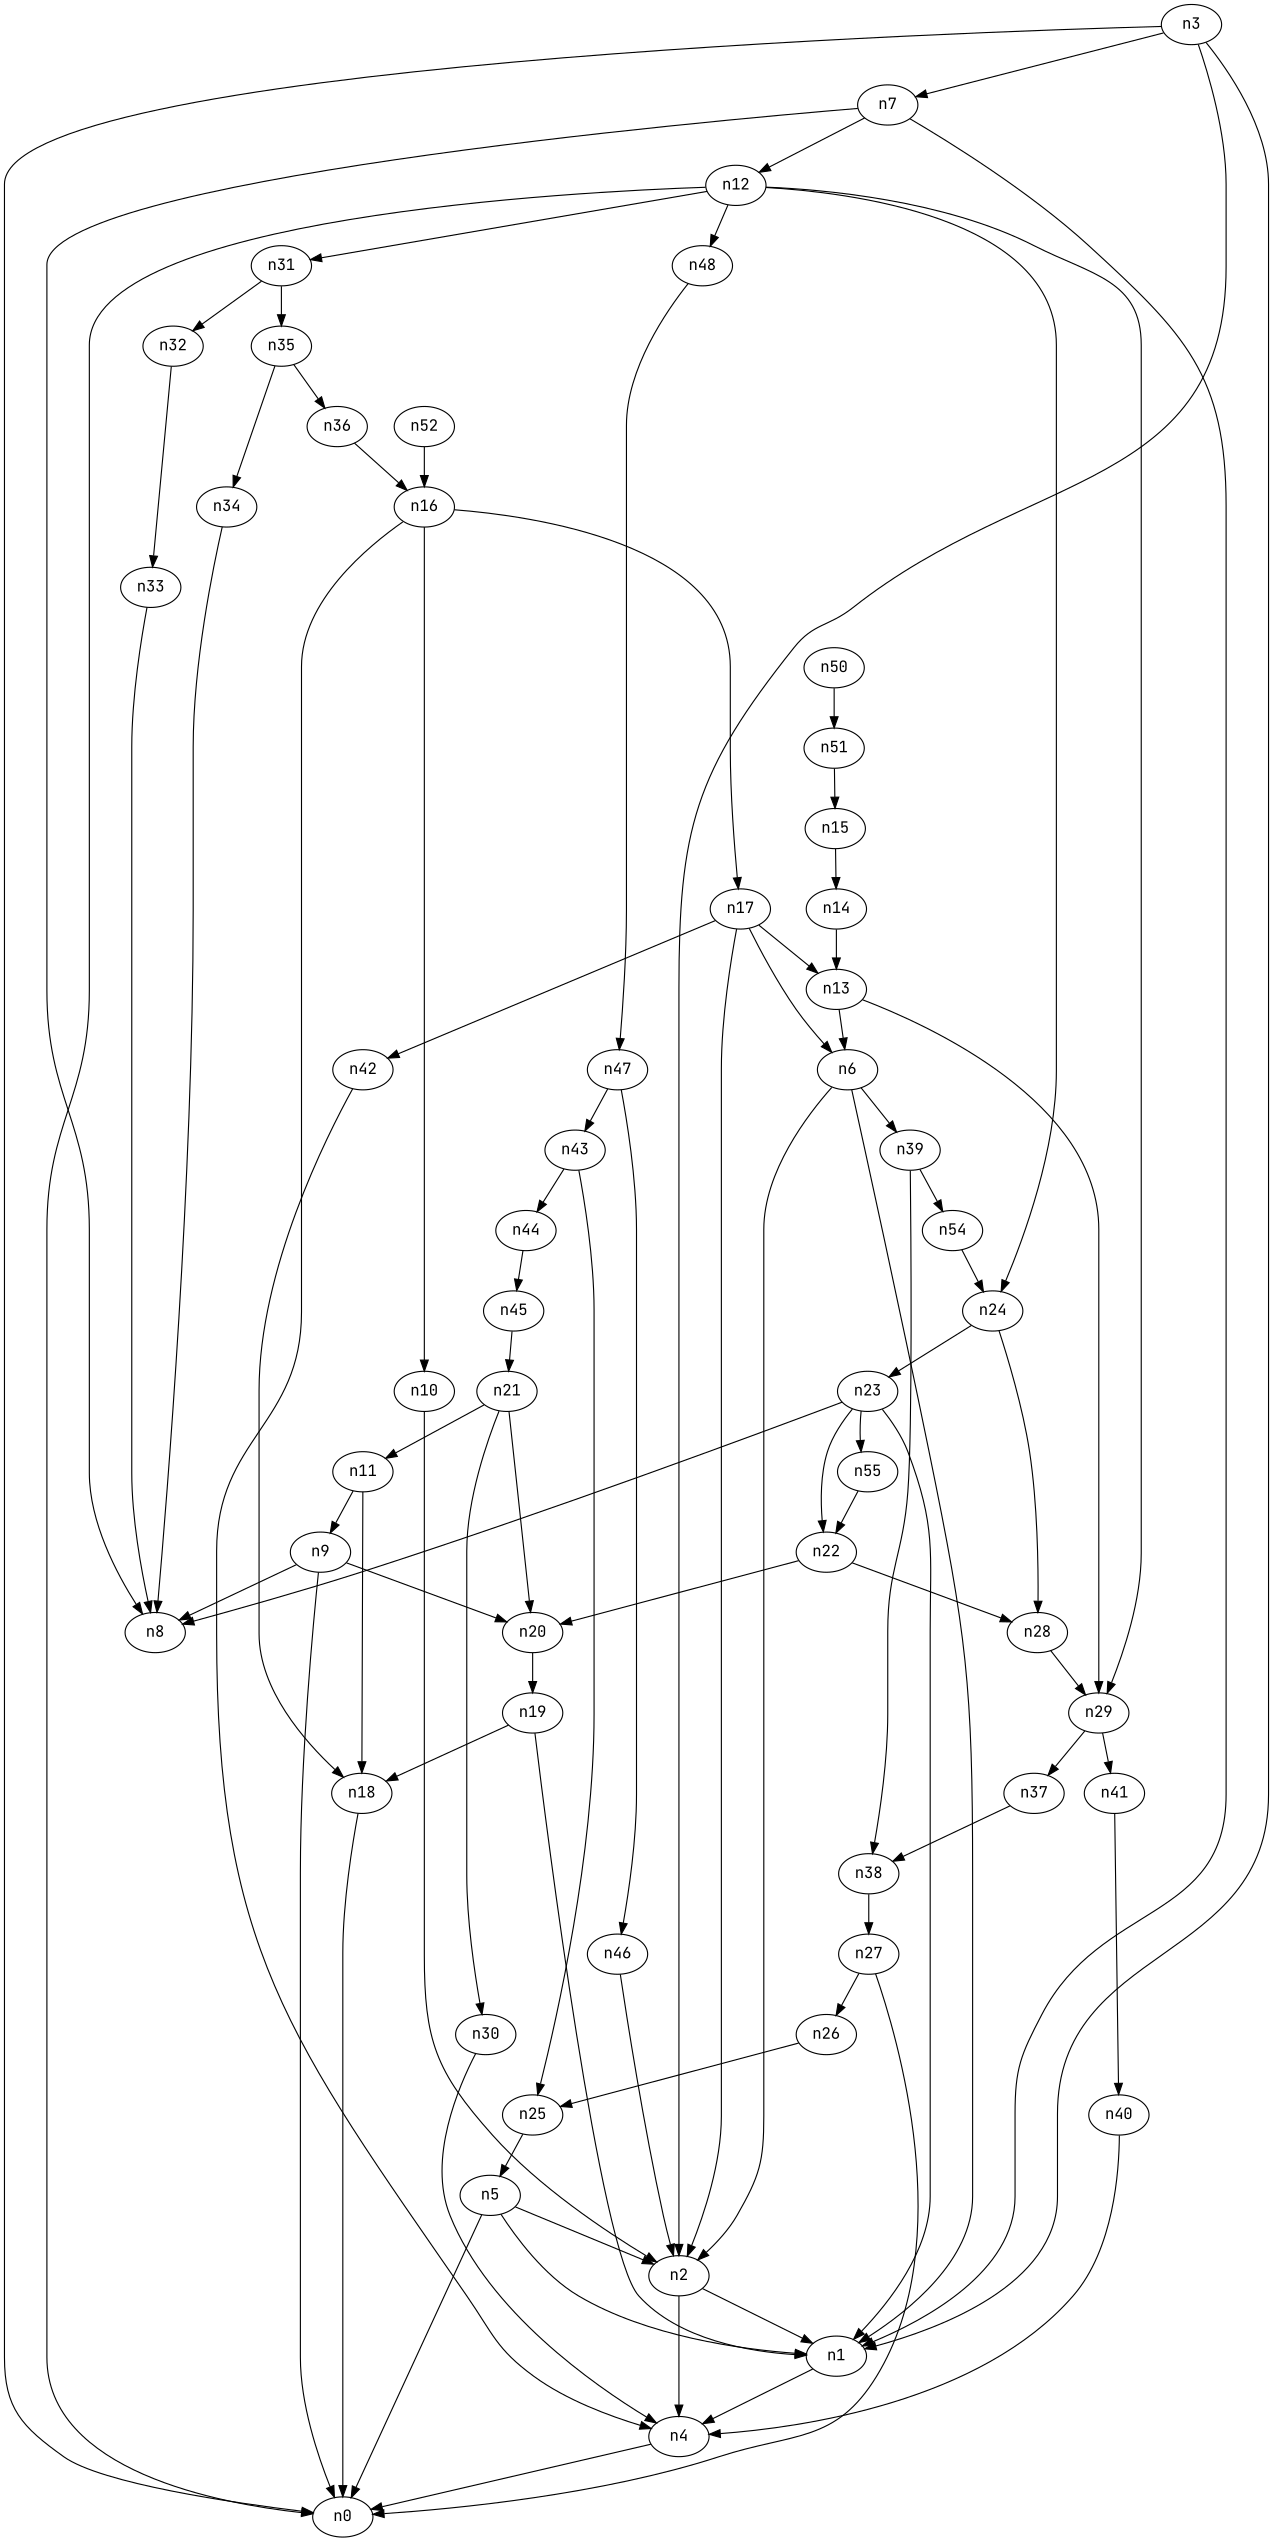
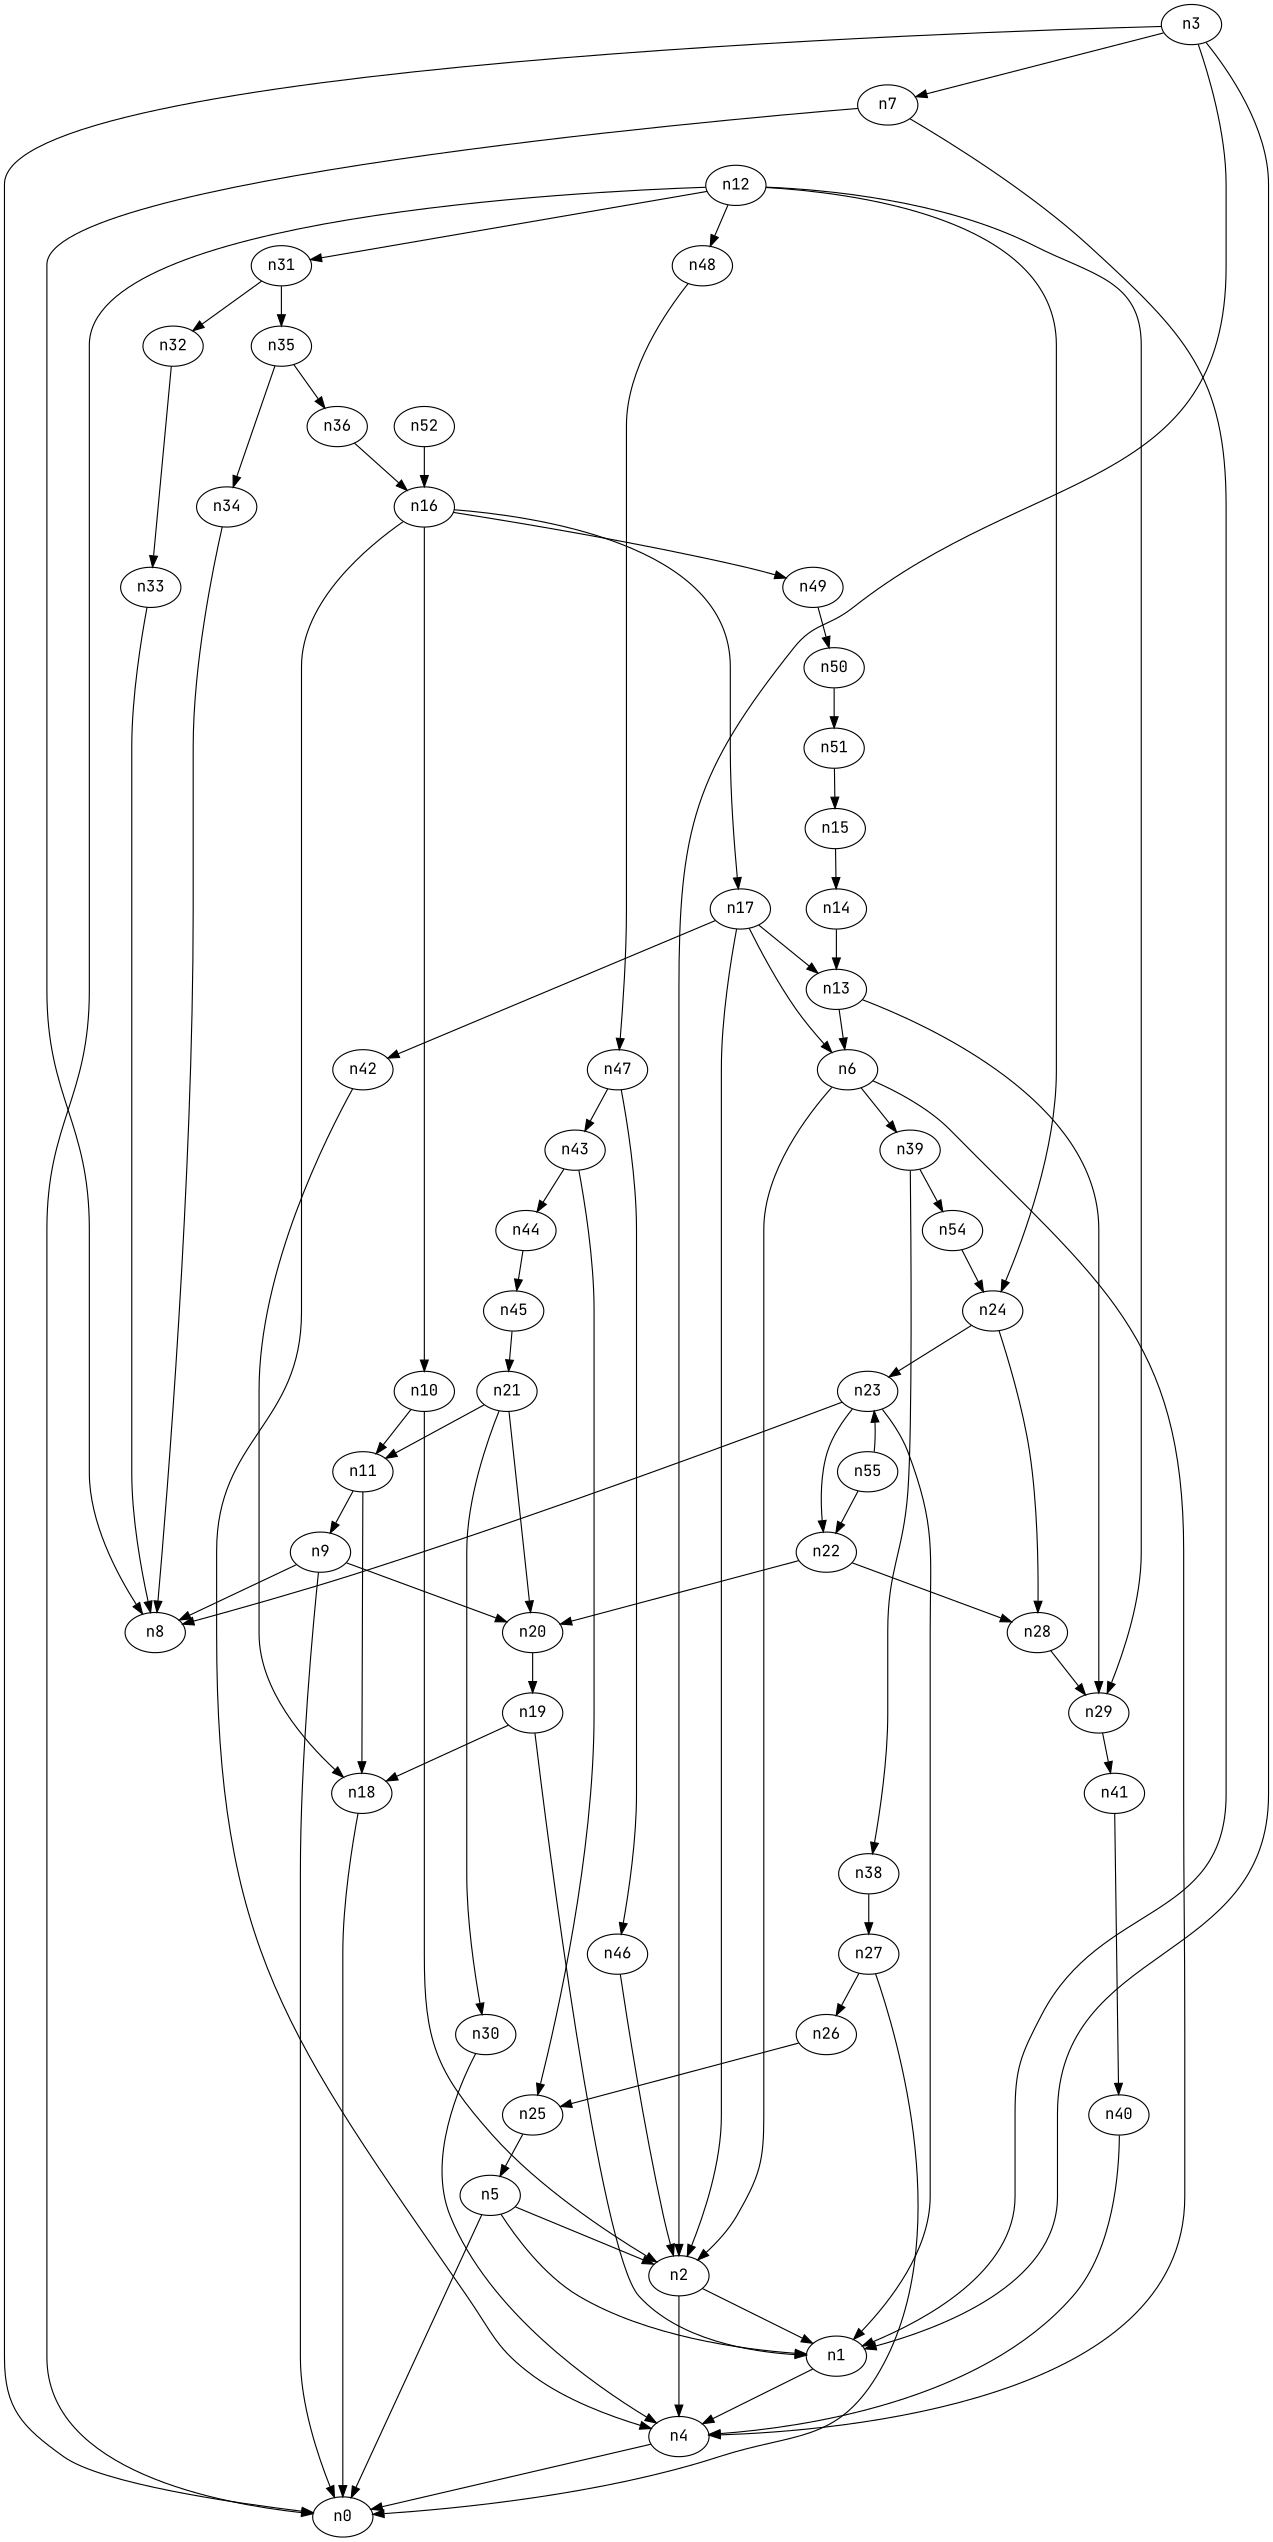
(817, 142) -> none
none -> (813, 587)
(860, 1426) -> (875, 1437)
none -> (397, 1427)
(970, 1728) -> (1184, 1863)
(1034, 1793) -> none
